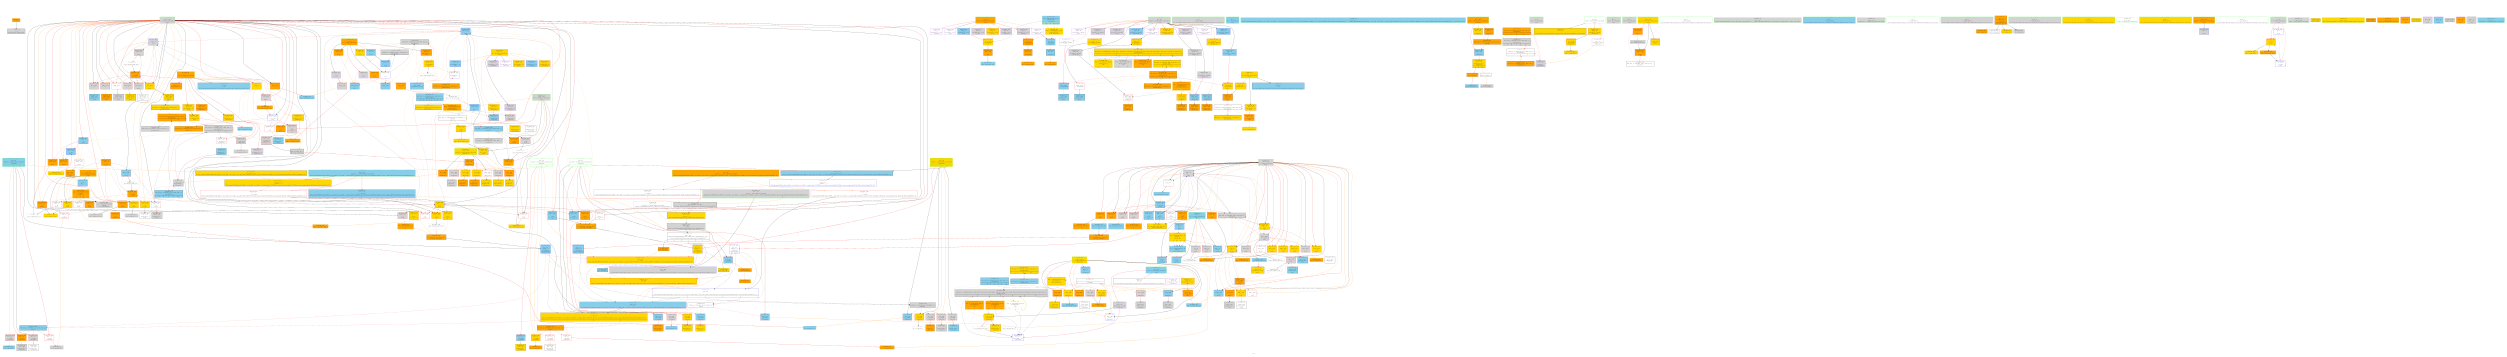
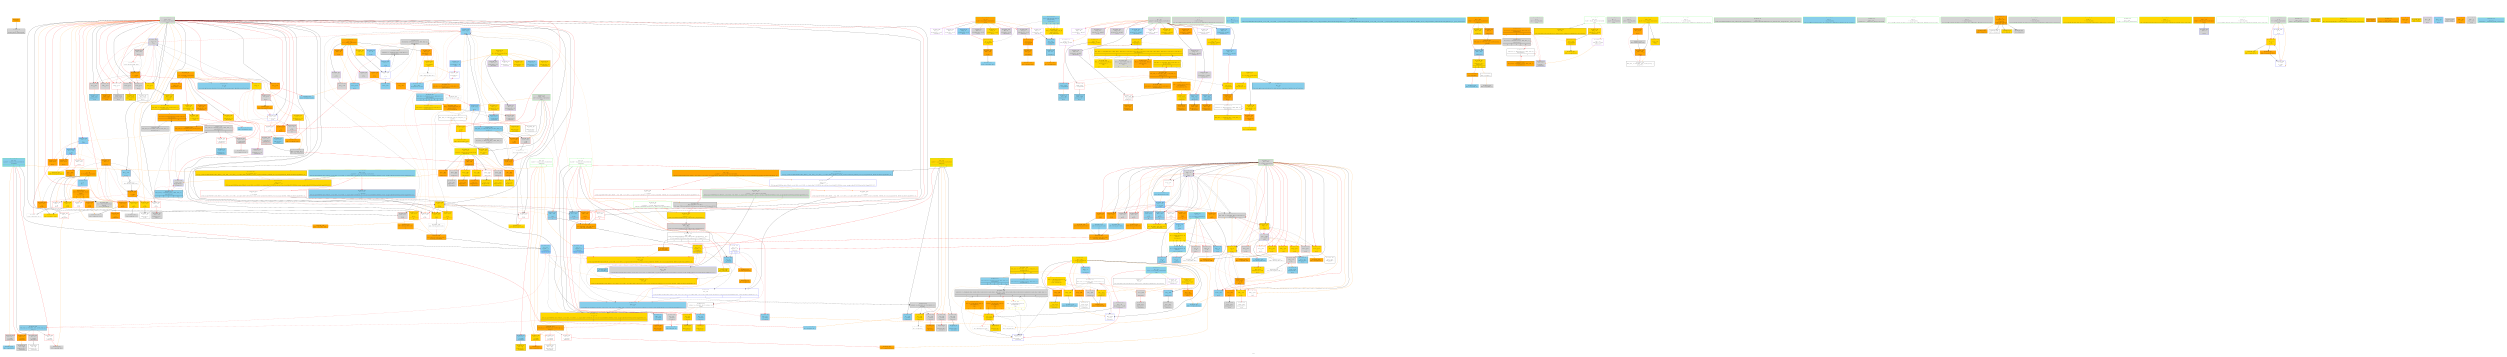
(1186, 31) -> (1186, 31)
